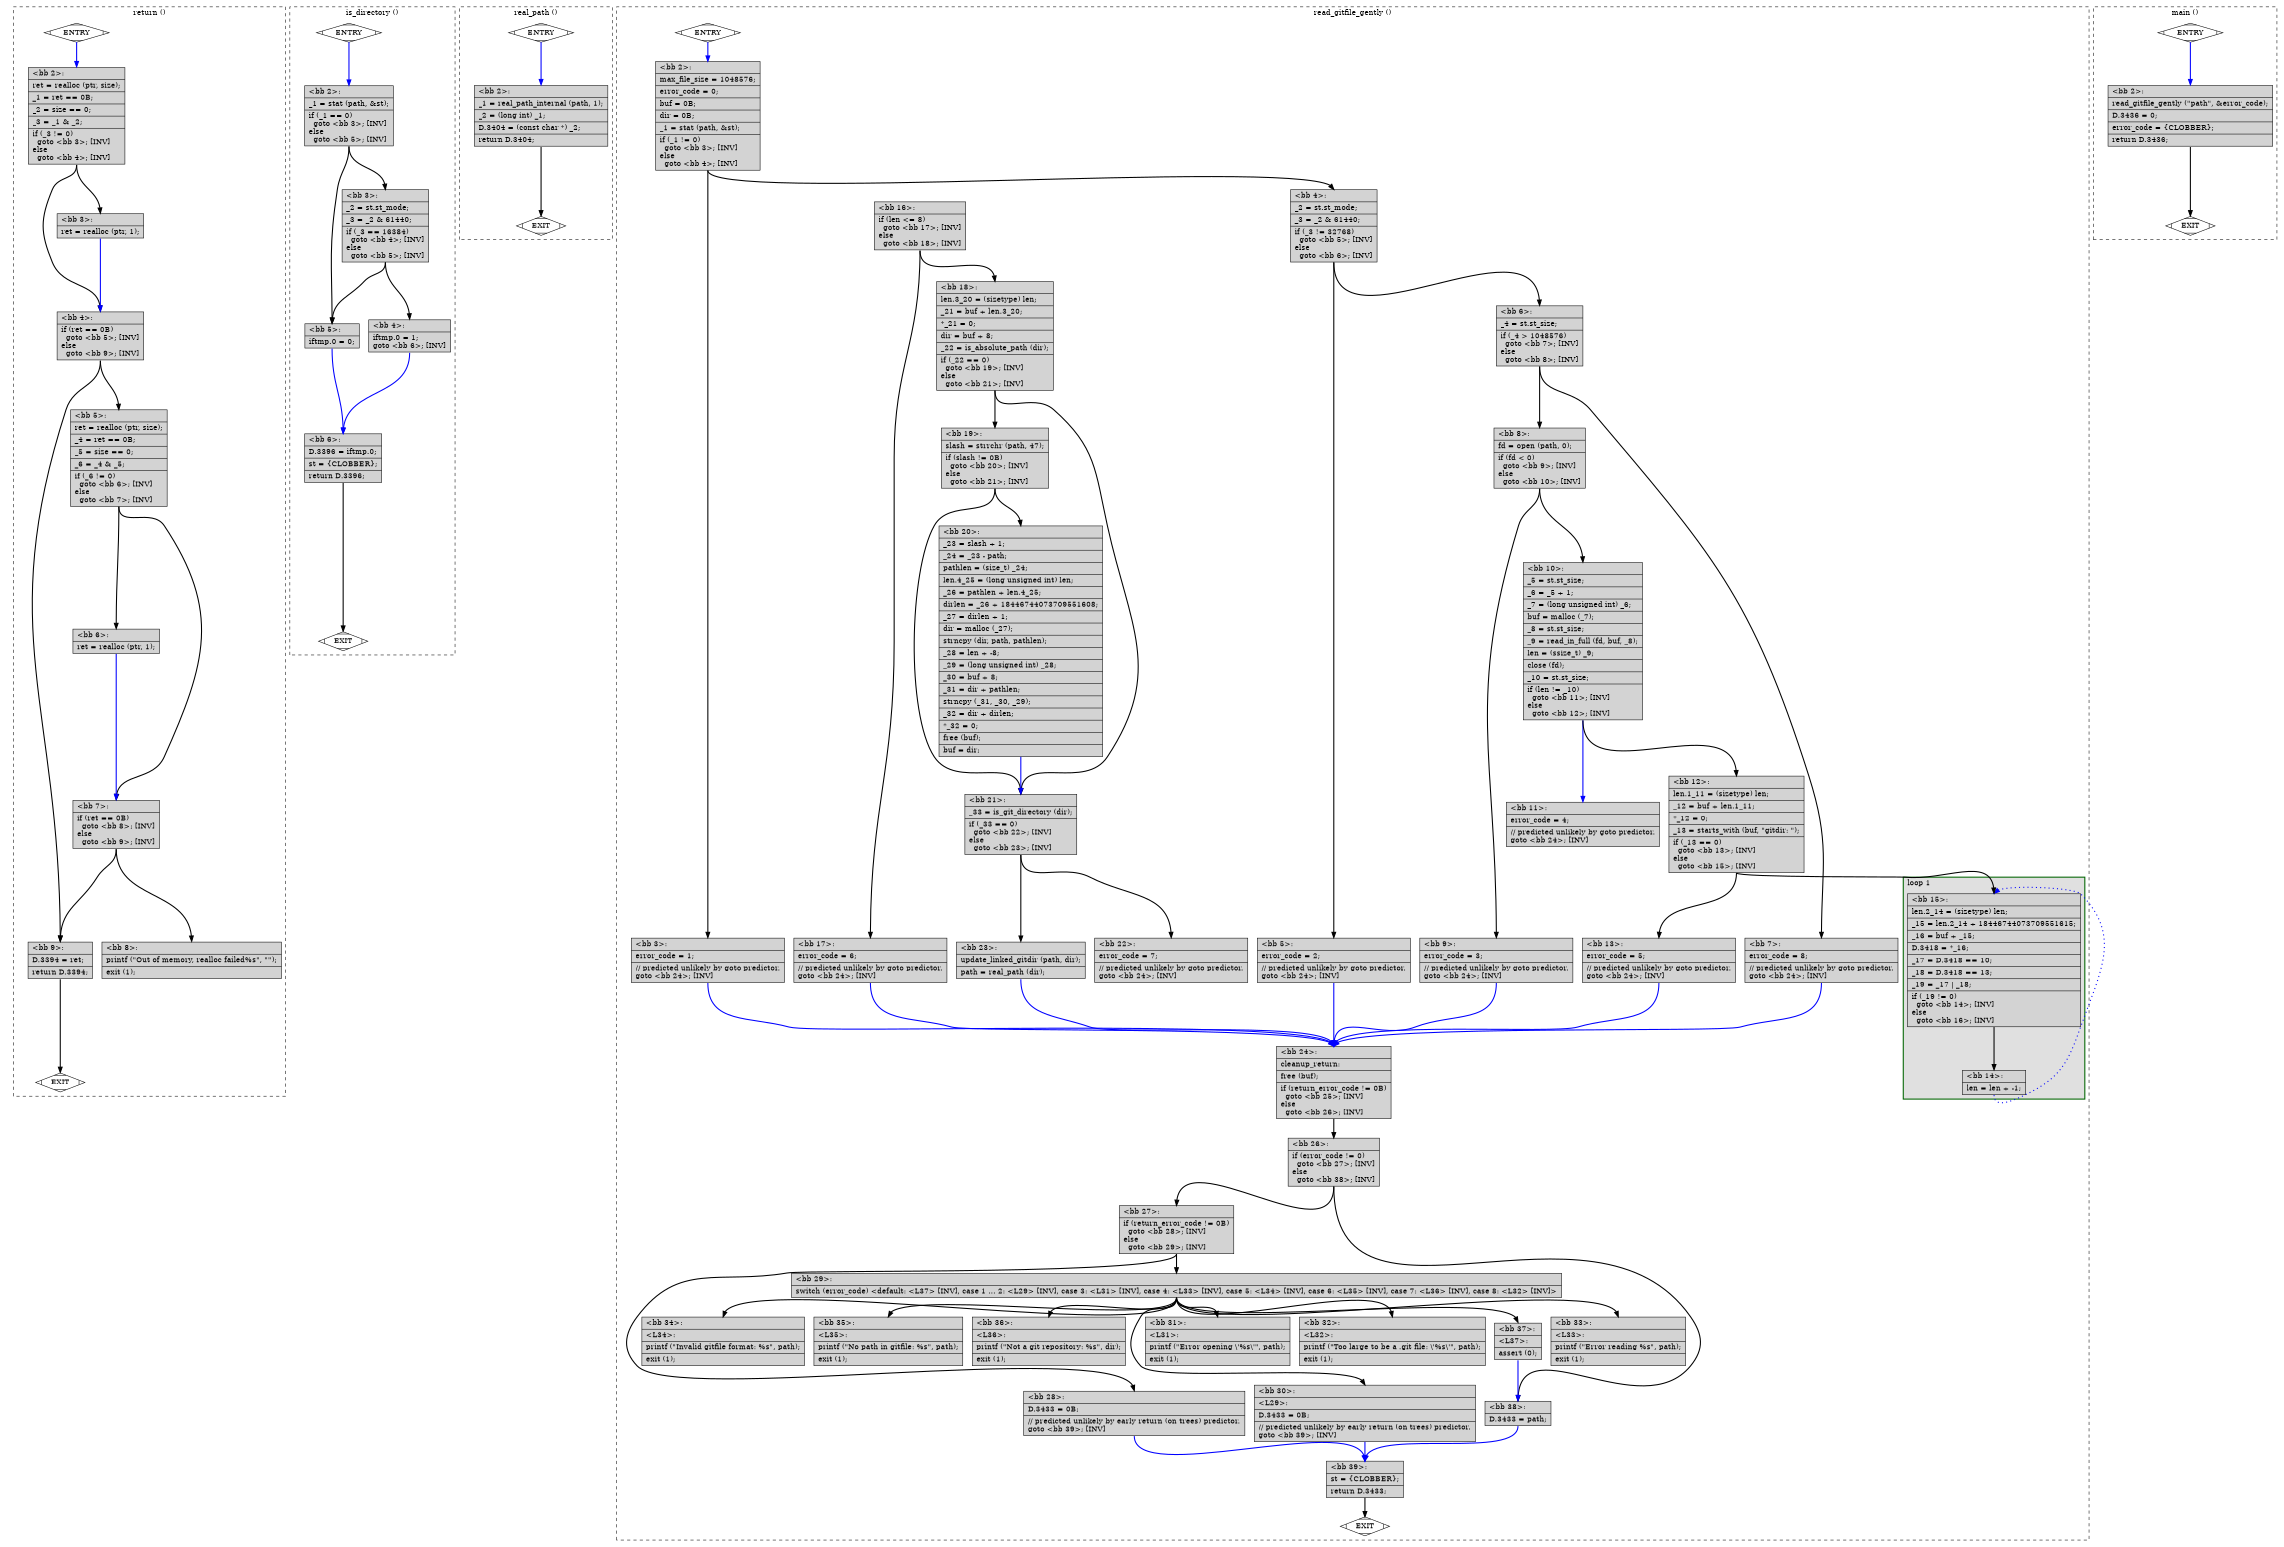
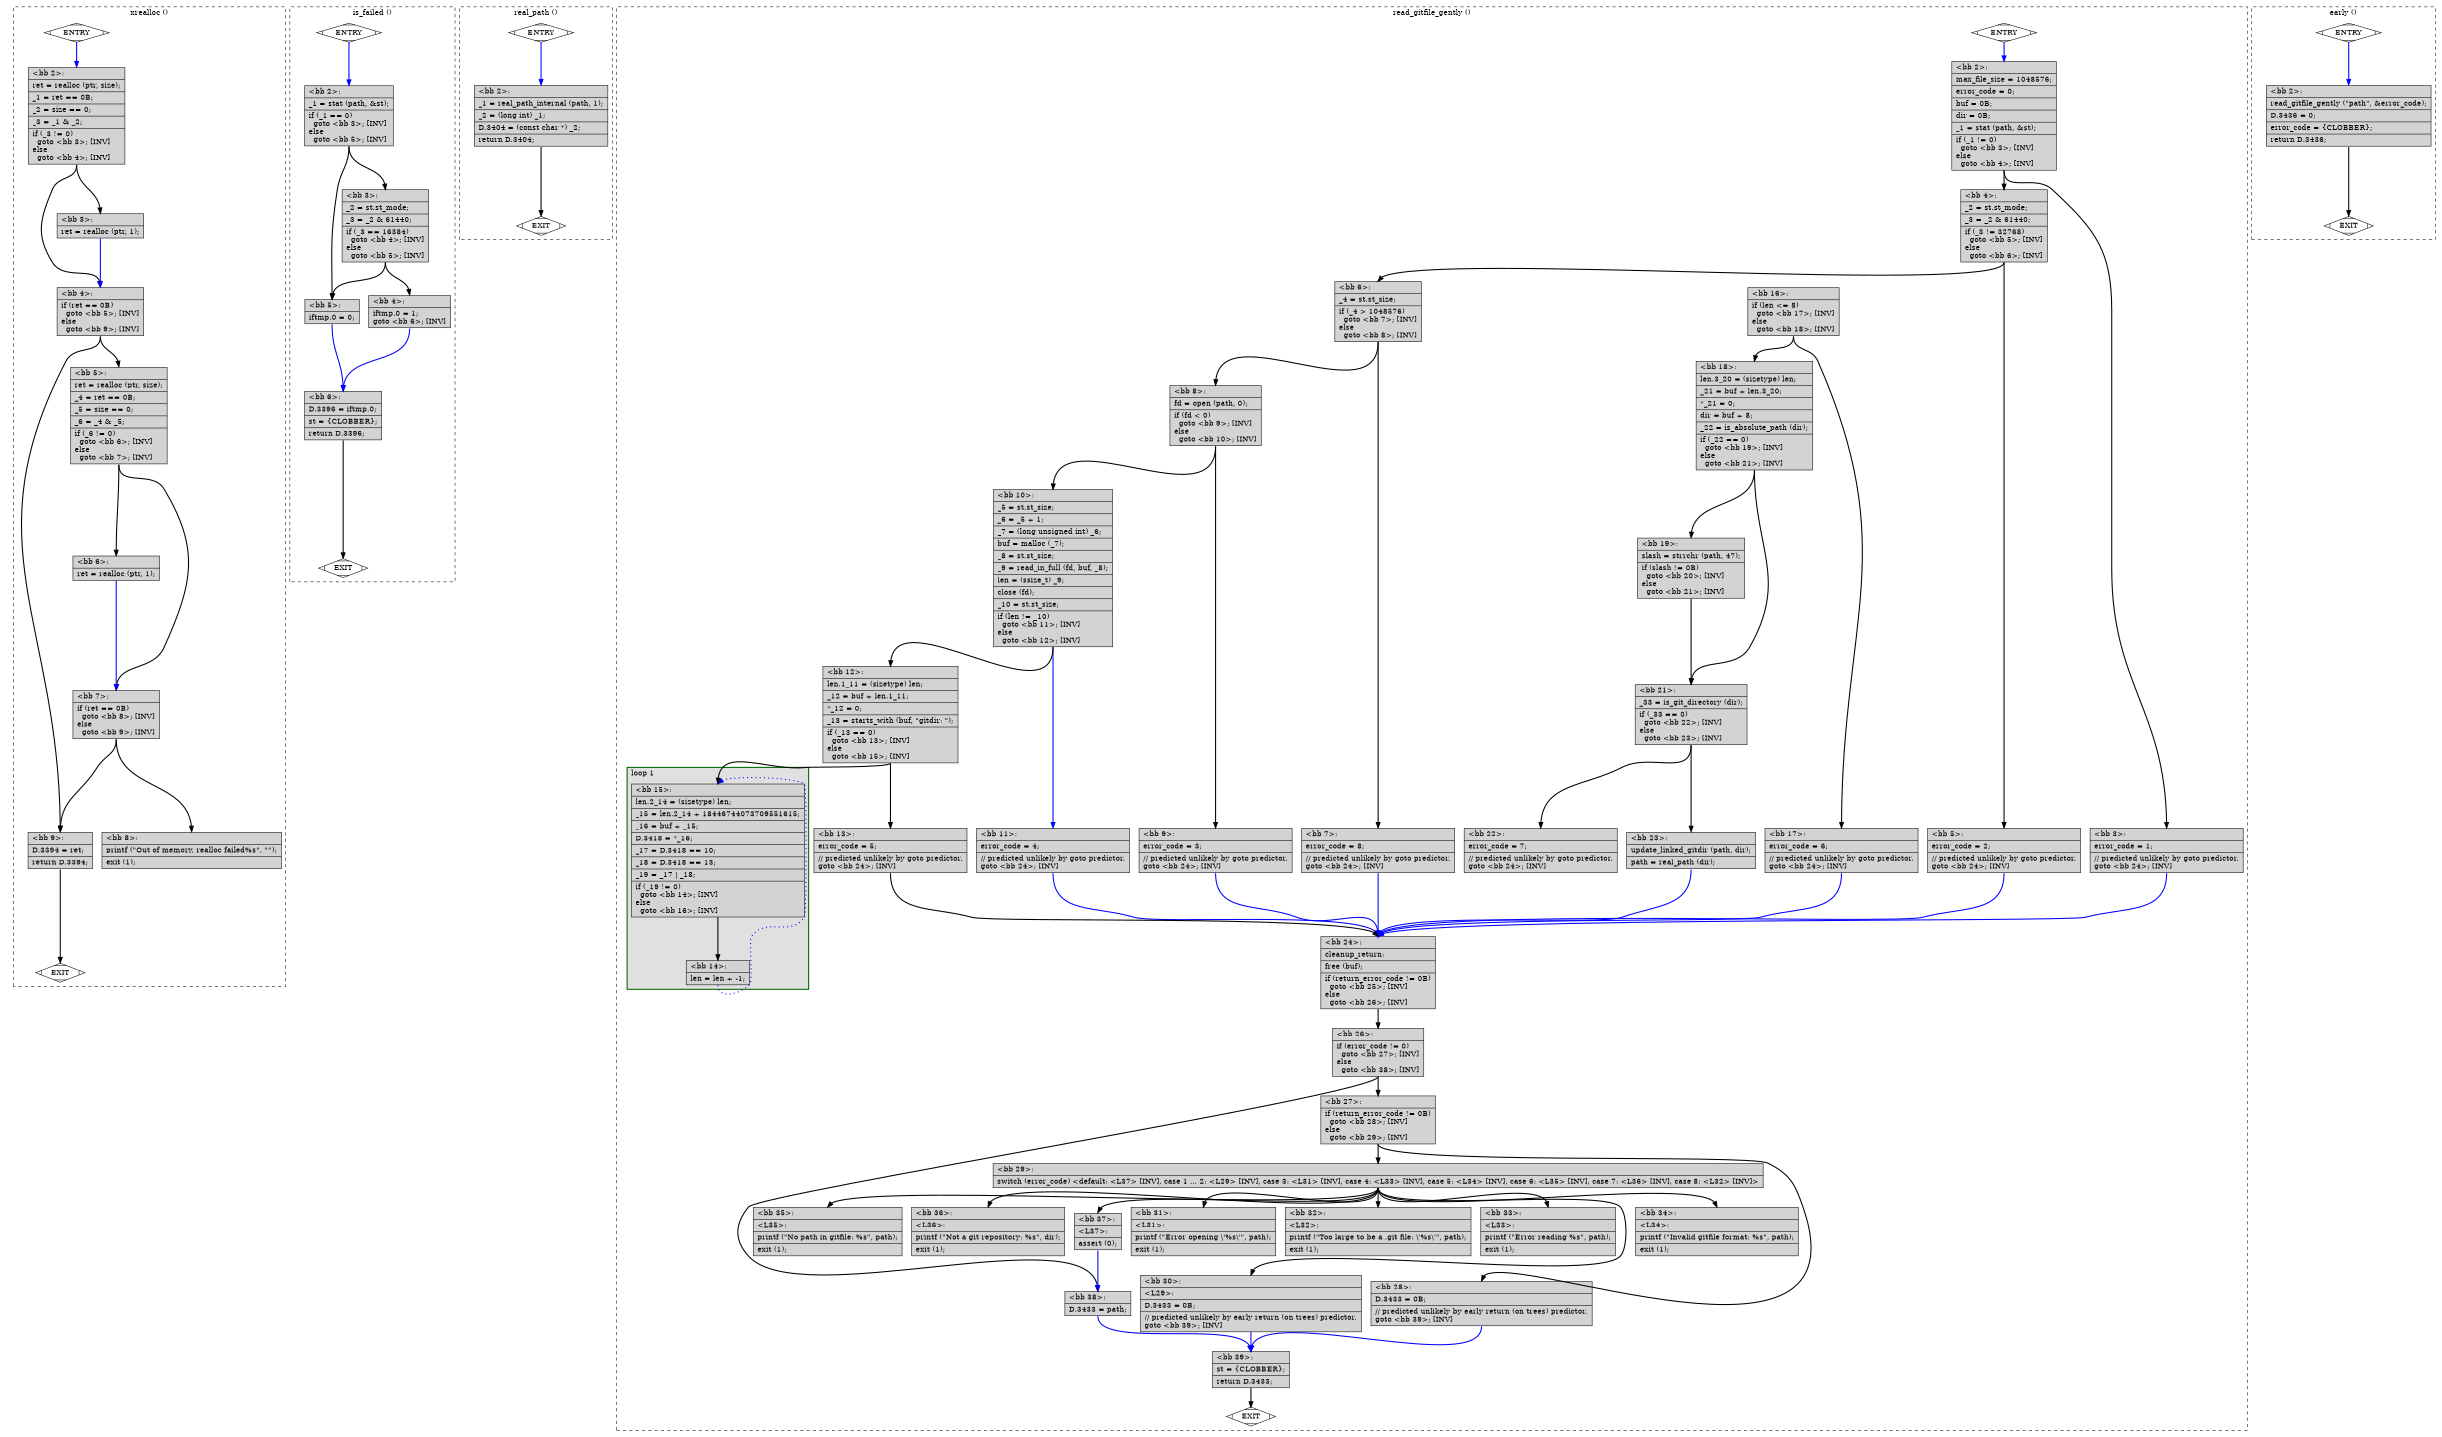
(149, 13) -> (149, 13)
(372, 13) -> (372, 13)
(2185, 13) -> (2343, 13)
(1021, 641) -> none
none -> (1127, 916)
(1585, 1025) -> (1122, 920)
